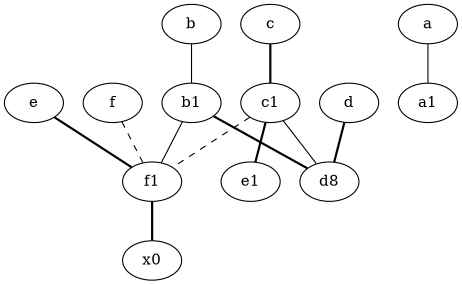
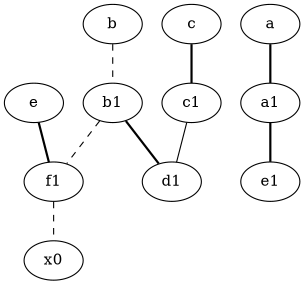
(192, 64) -> (113, 64)
(428, 64) -> (270, 64)
(113, 103) -> none
(349, 103) -> none
(262, 135) -> (270, 142)
(172, 142) -> (83, 142)
(211, 142) -> none
(329, 182) -> (172, 182)
(152, 221) -> (54, 221)
